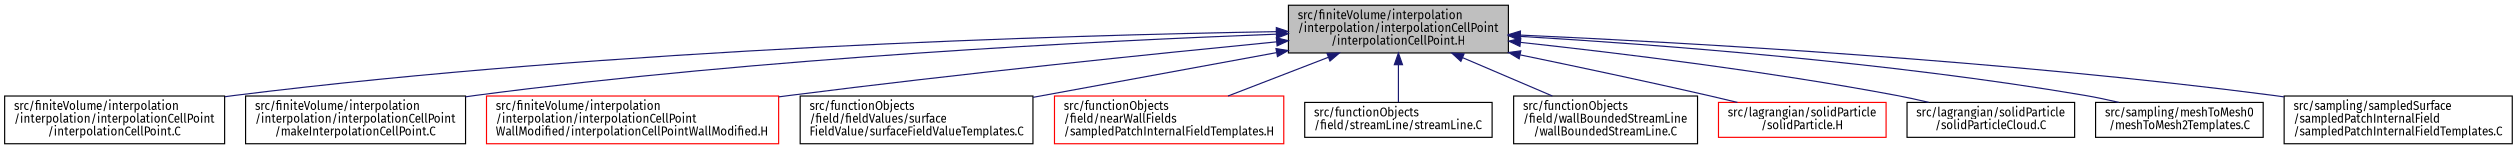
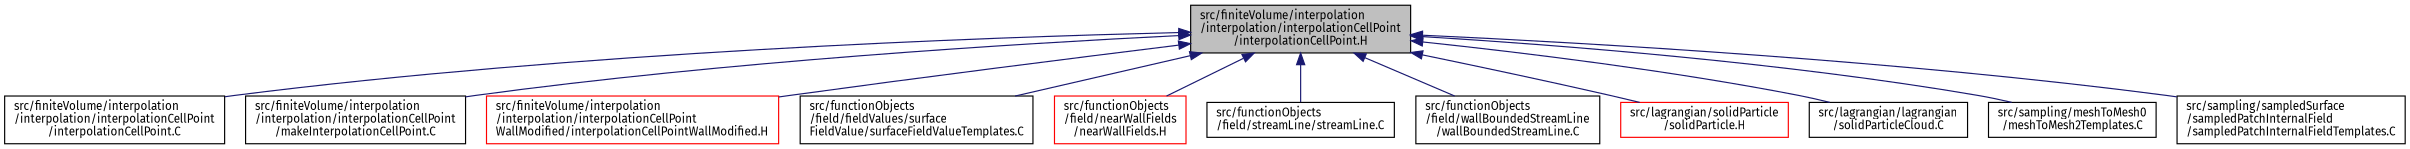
(1169, 120) -> (1120, 120)
(1991, 120) -> (1888, 120)
